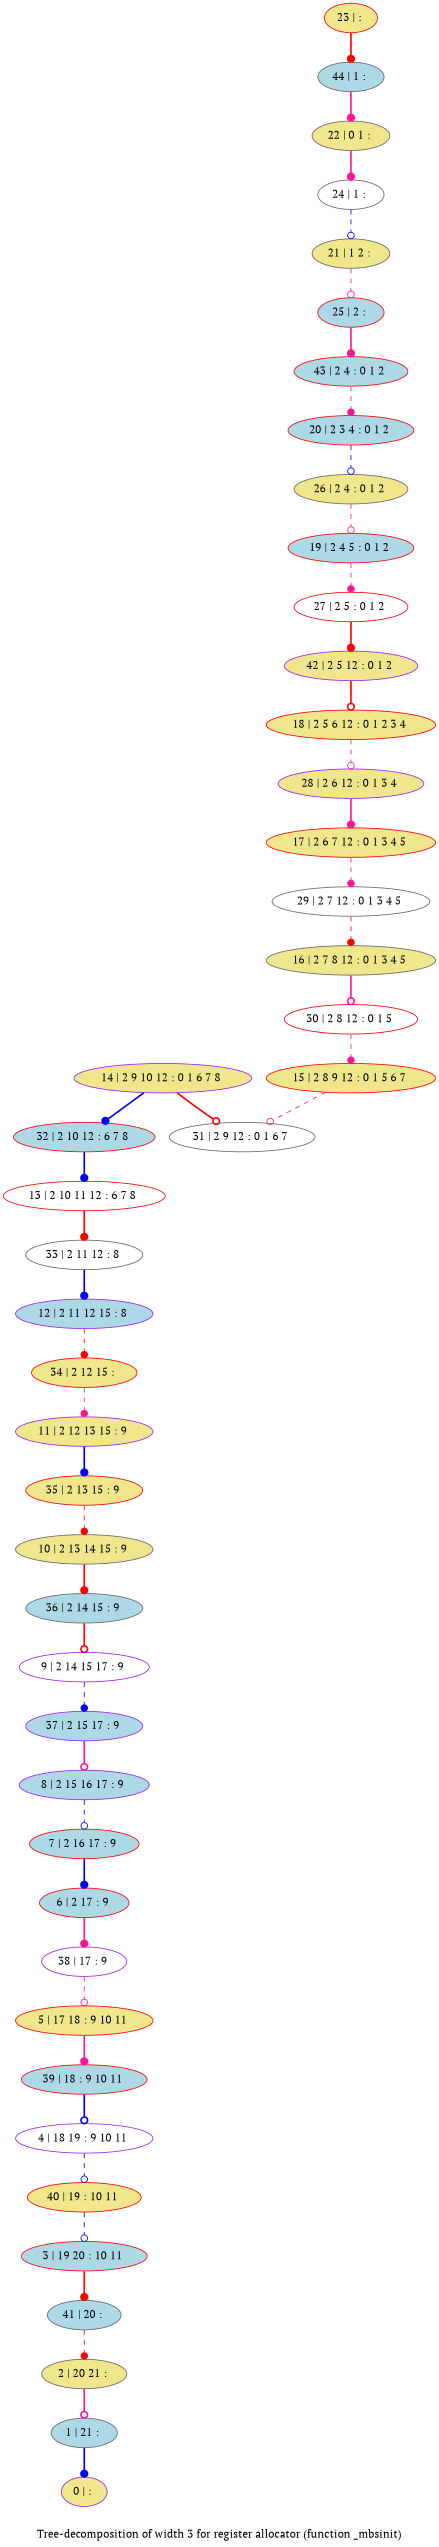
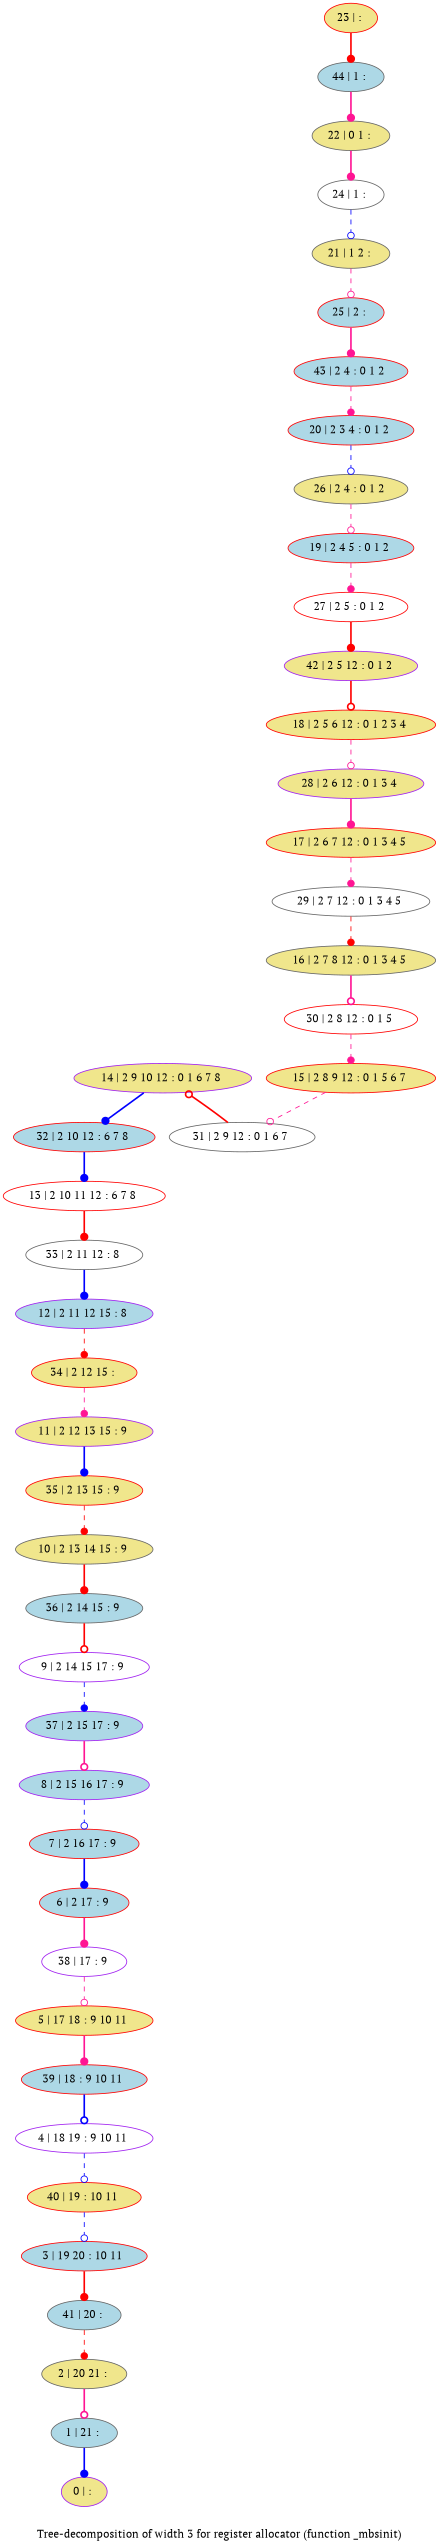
(195, 1106) -> (210, 1109)
